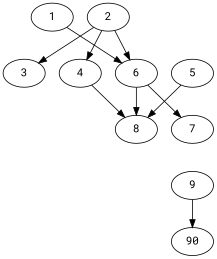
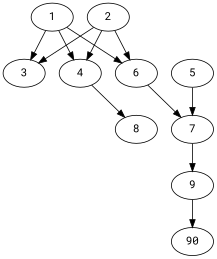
none -> (64, 41)
none -> (40, 42)
(136, 97) -> none
(168, 98) -> (192, 97)
none -> (192, 154)
